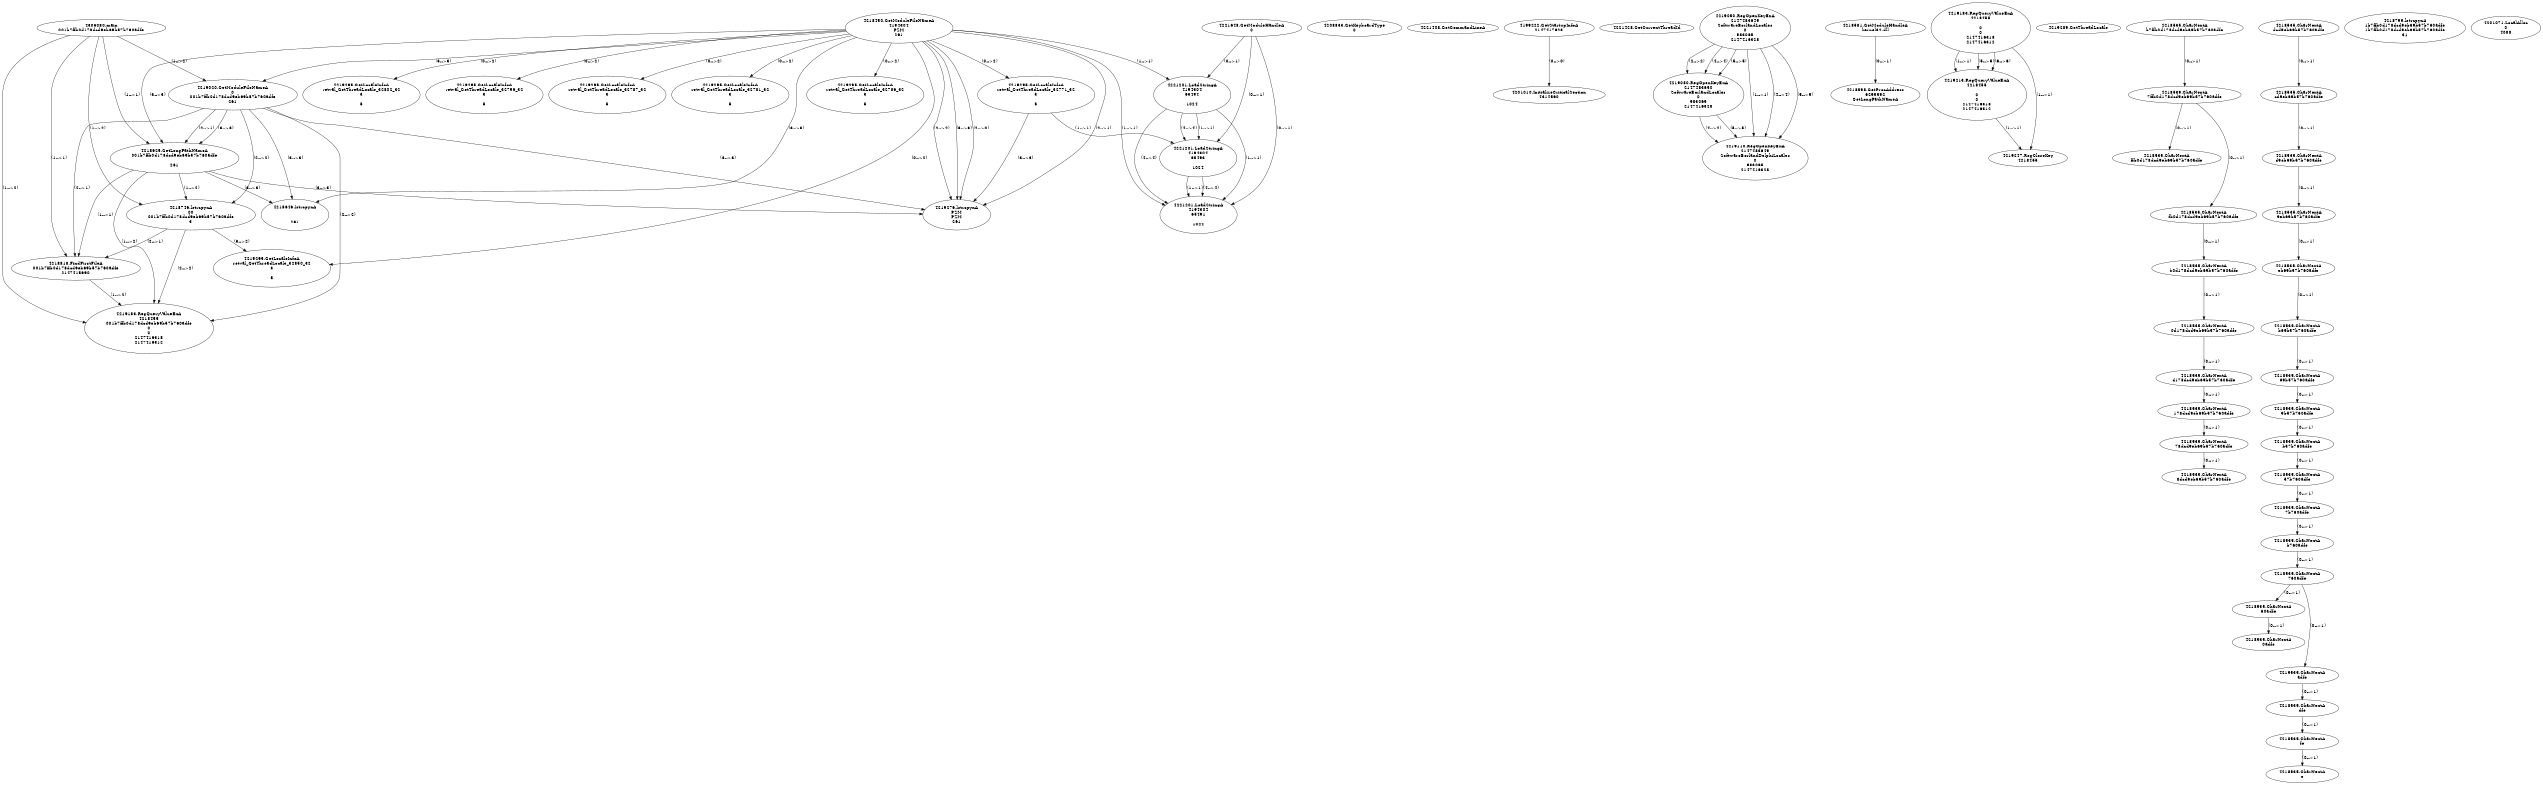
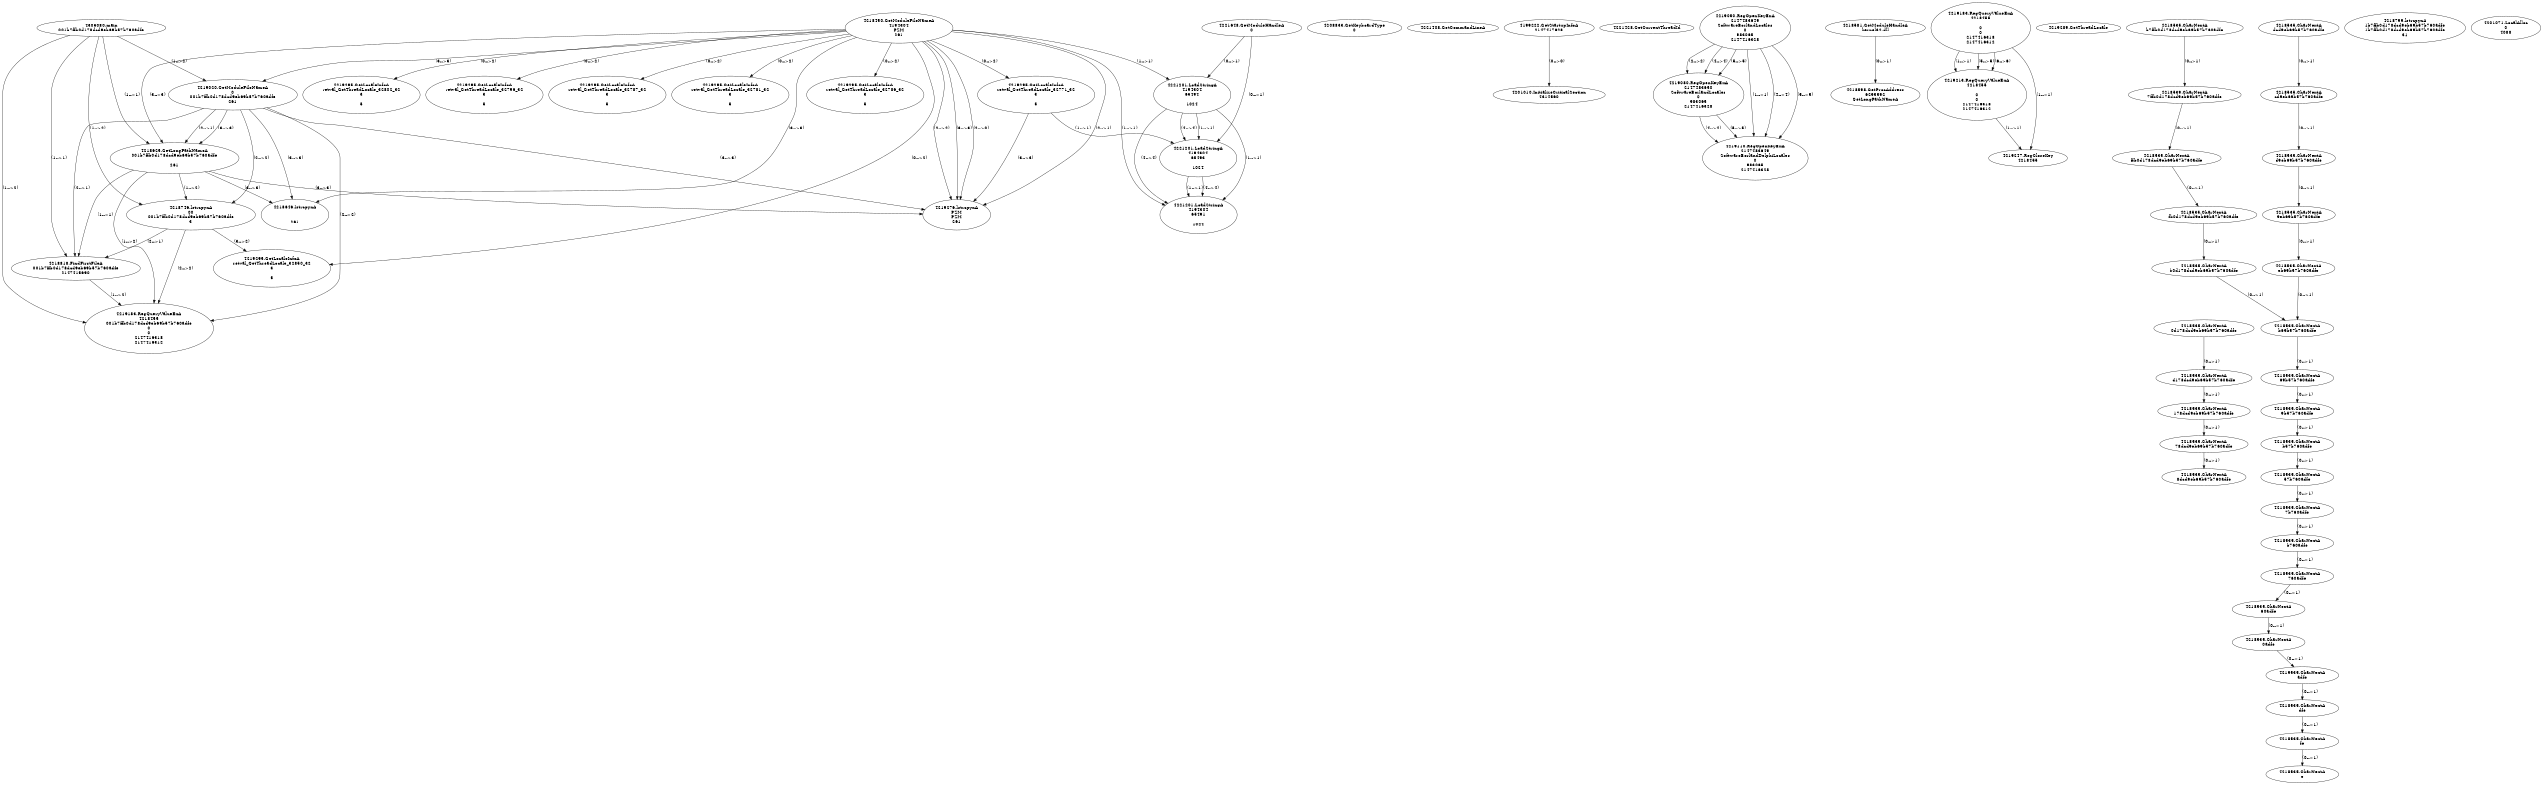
(1276, 127) -> none
(2228, 150) -> (2184, 185)
(2204, 297) -> (2249, 298)
(2310, 624) -> (2284, 658)
